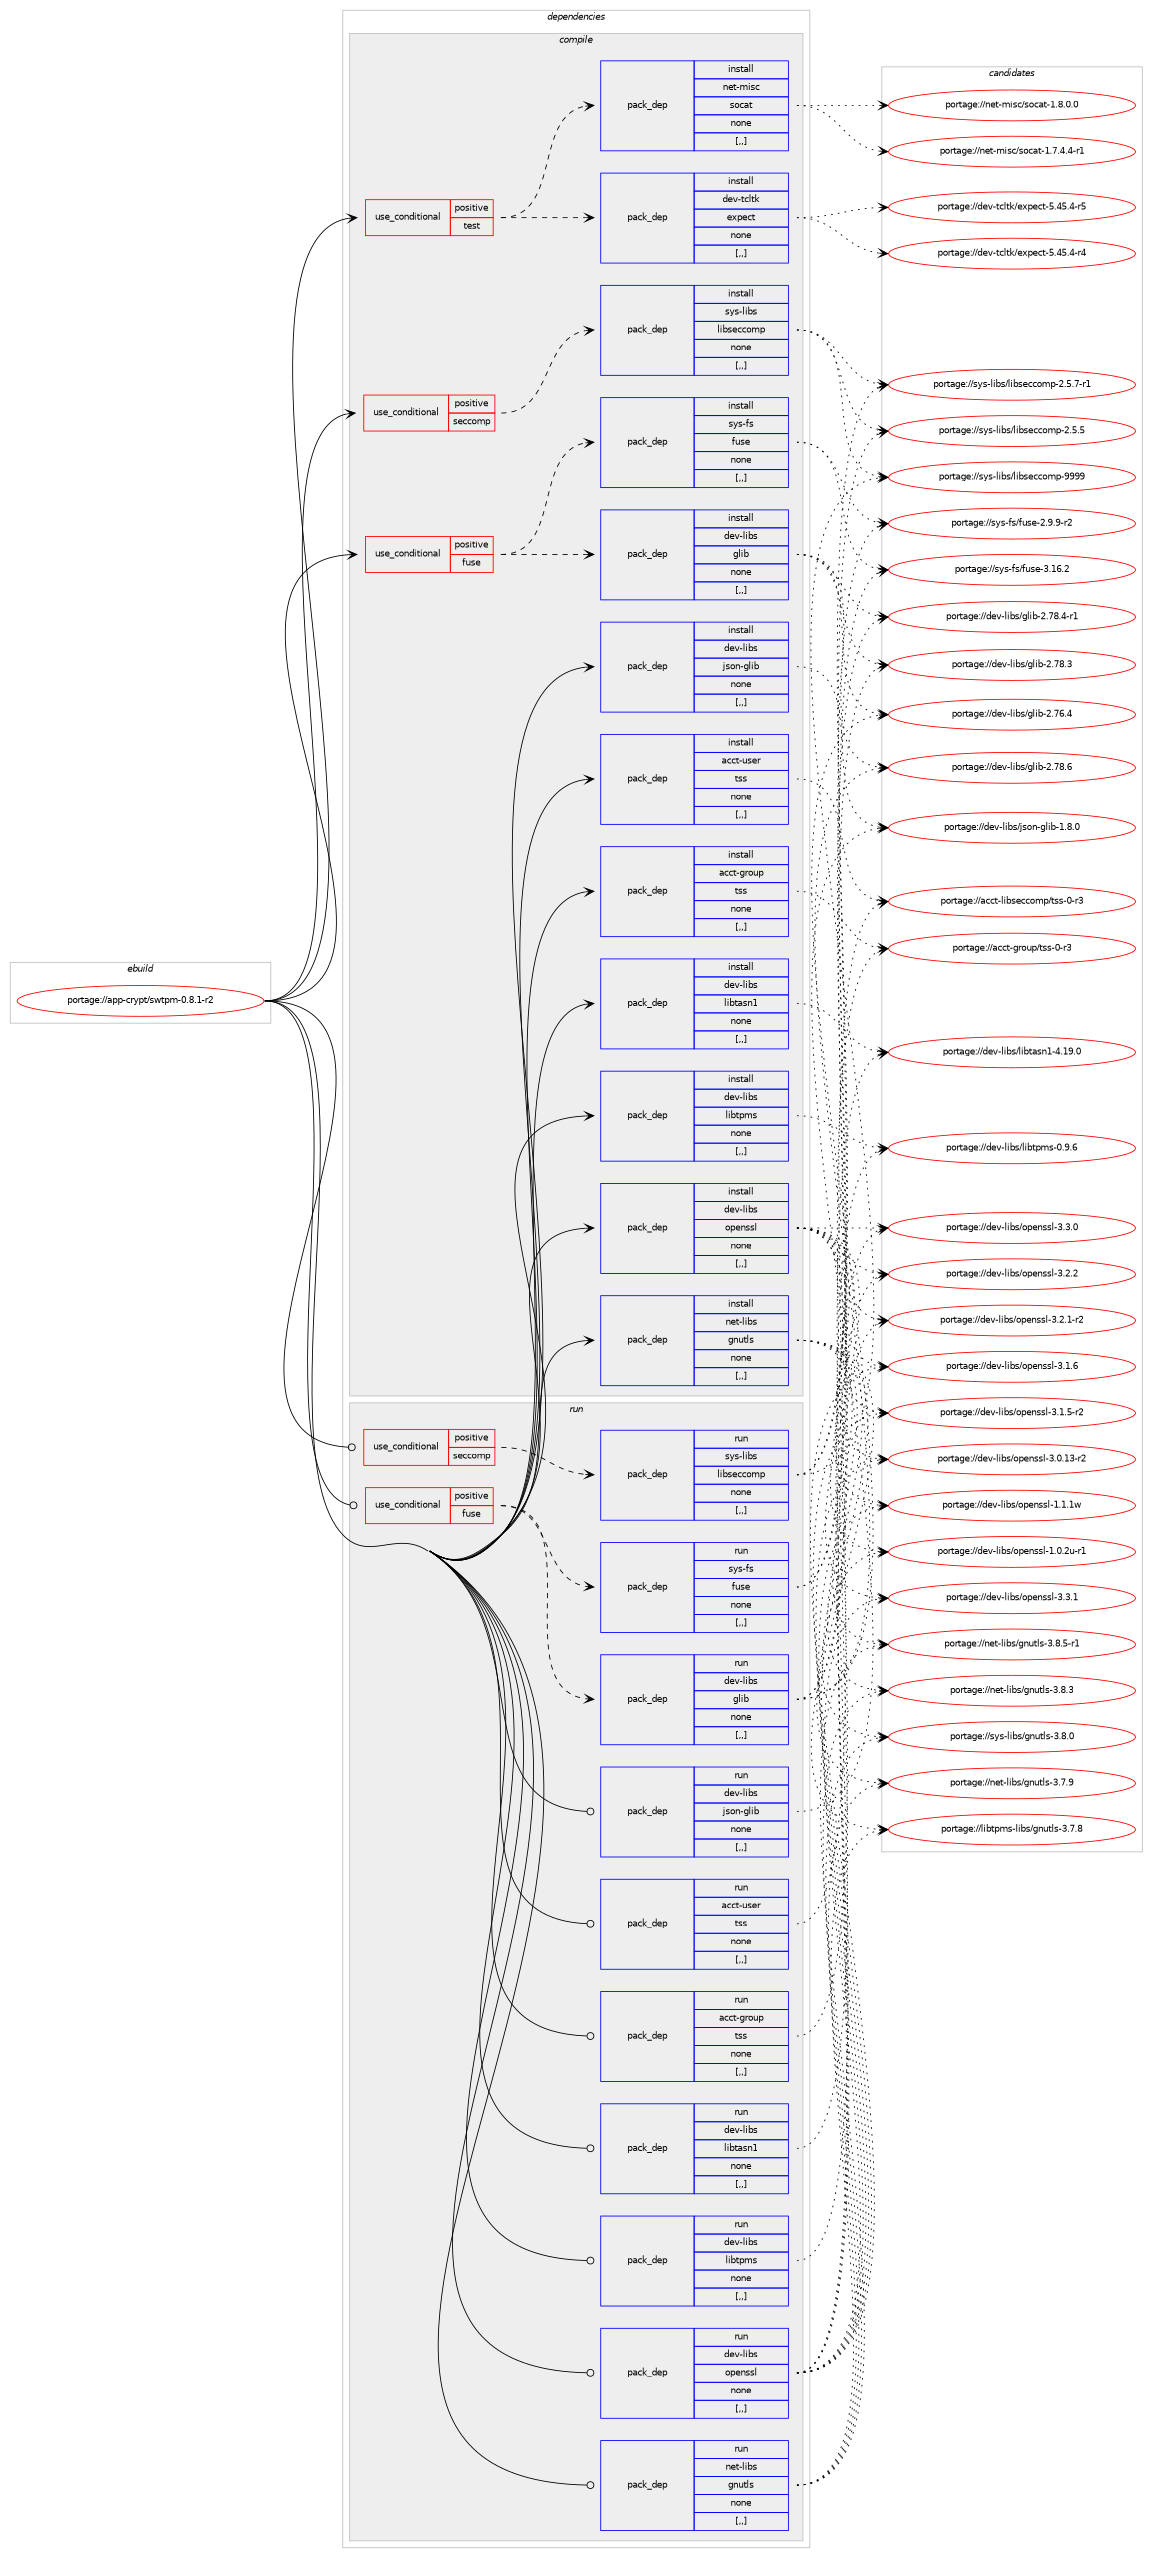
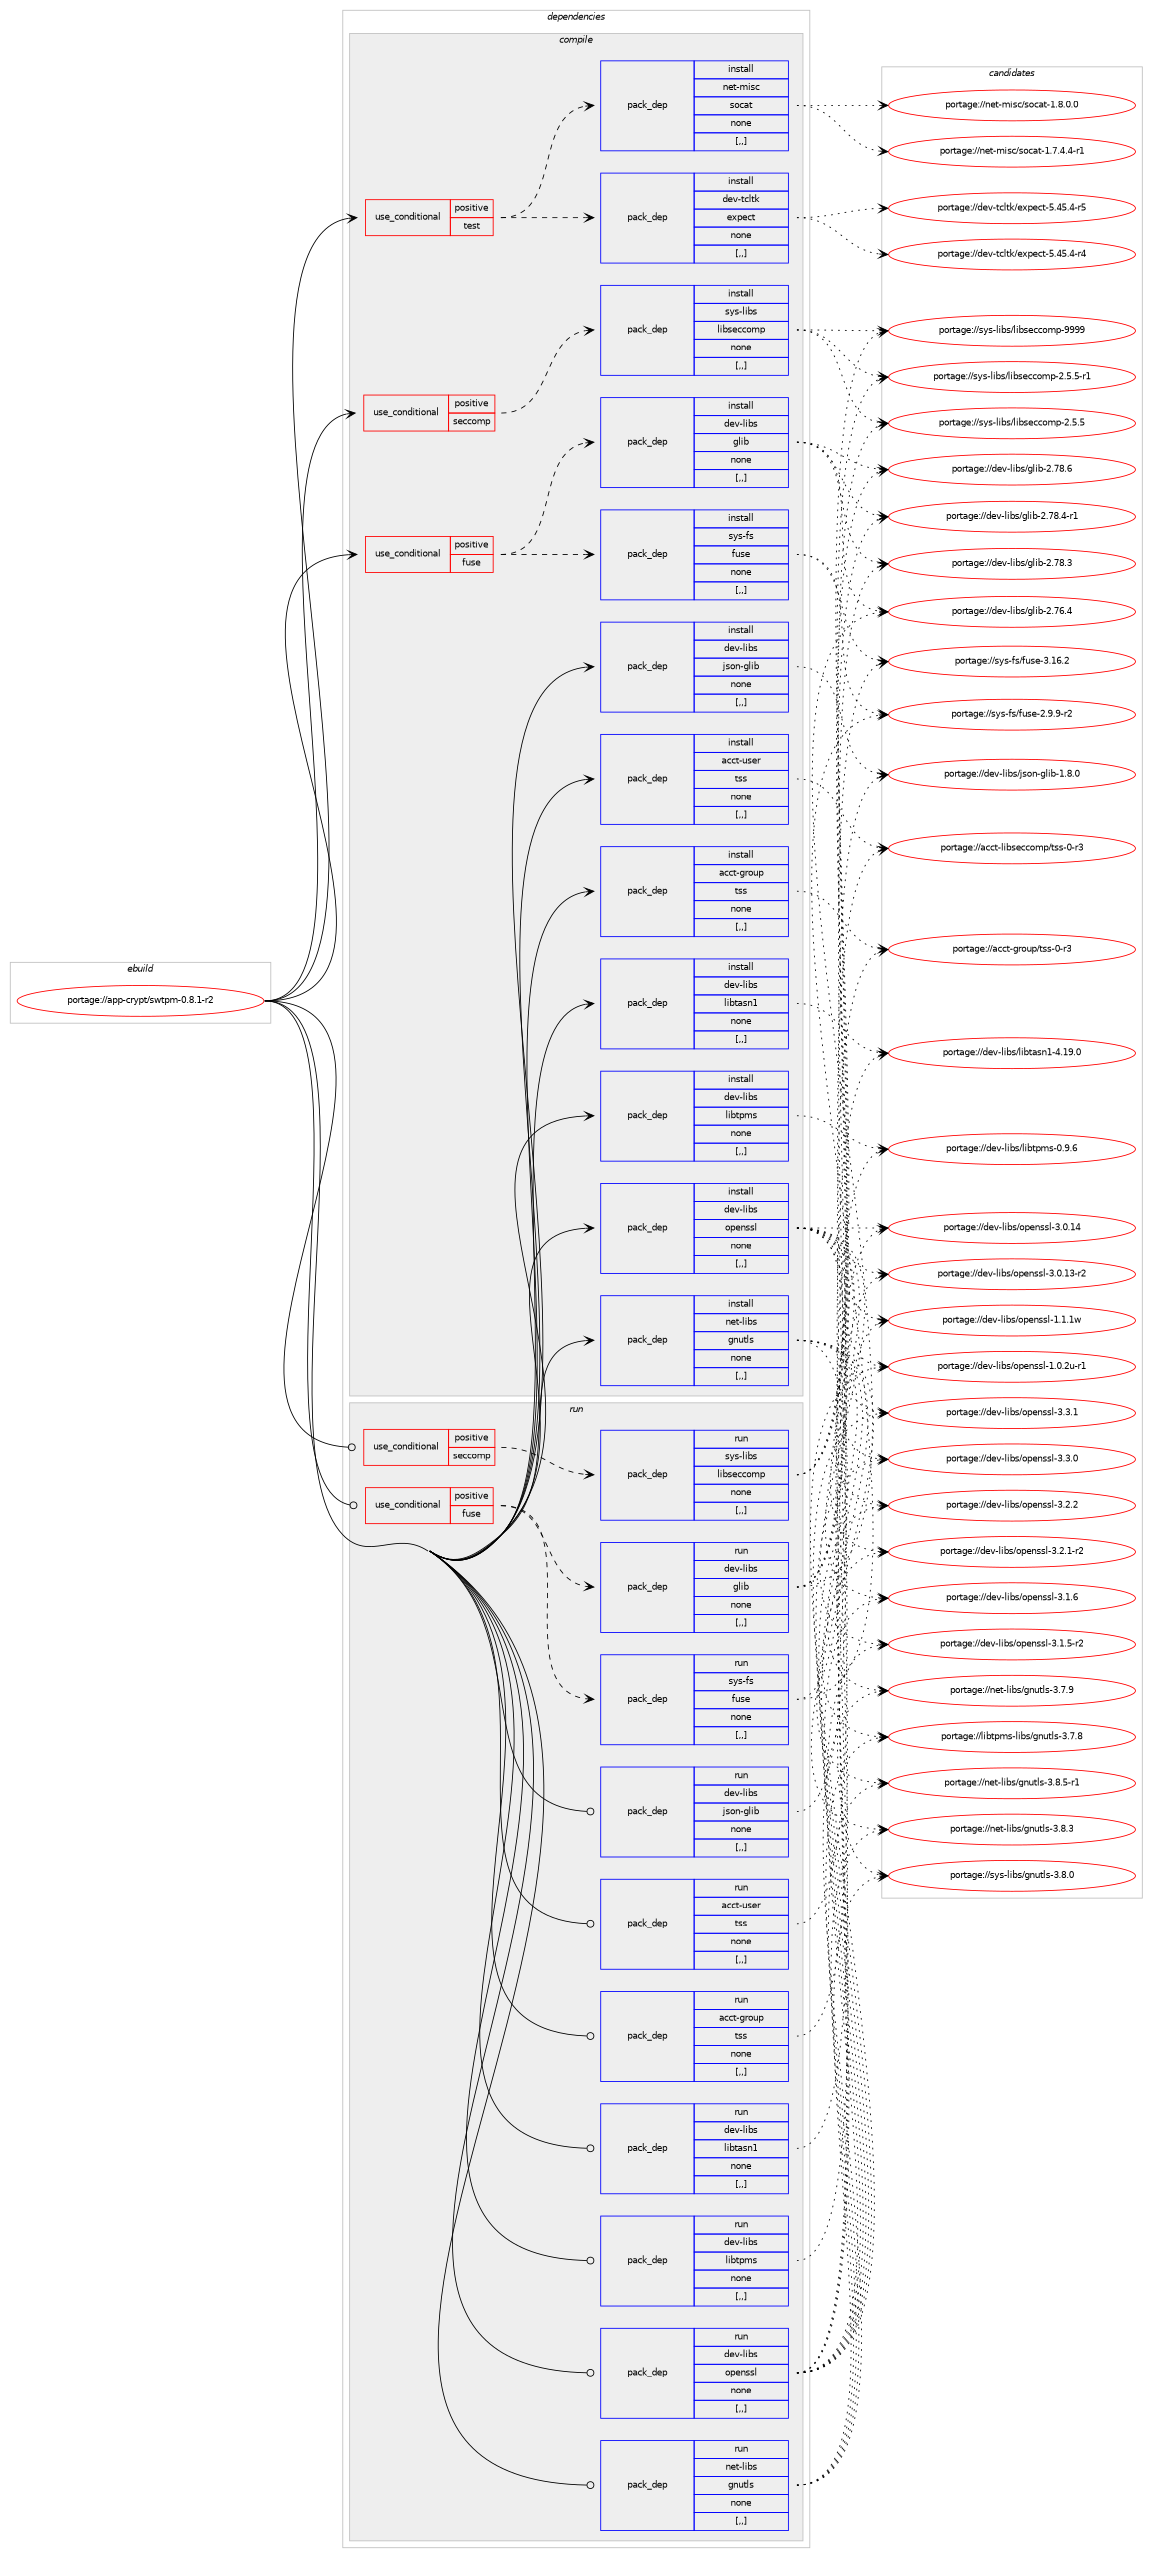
(1012, 385) -> (1012, 377)
none -> (1012, 1228)
